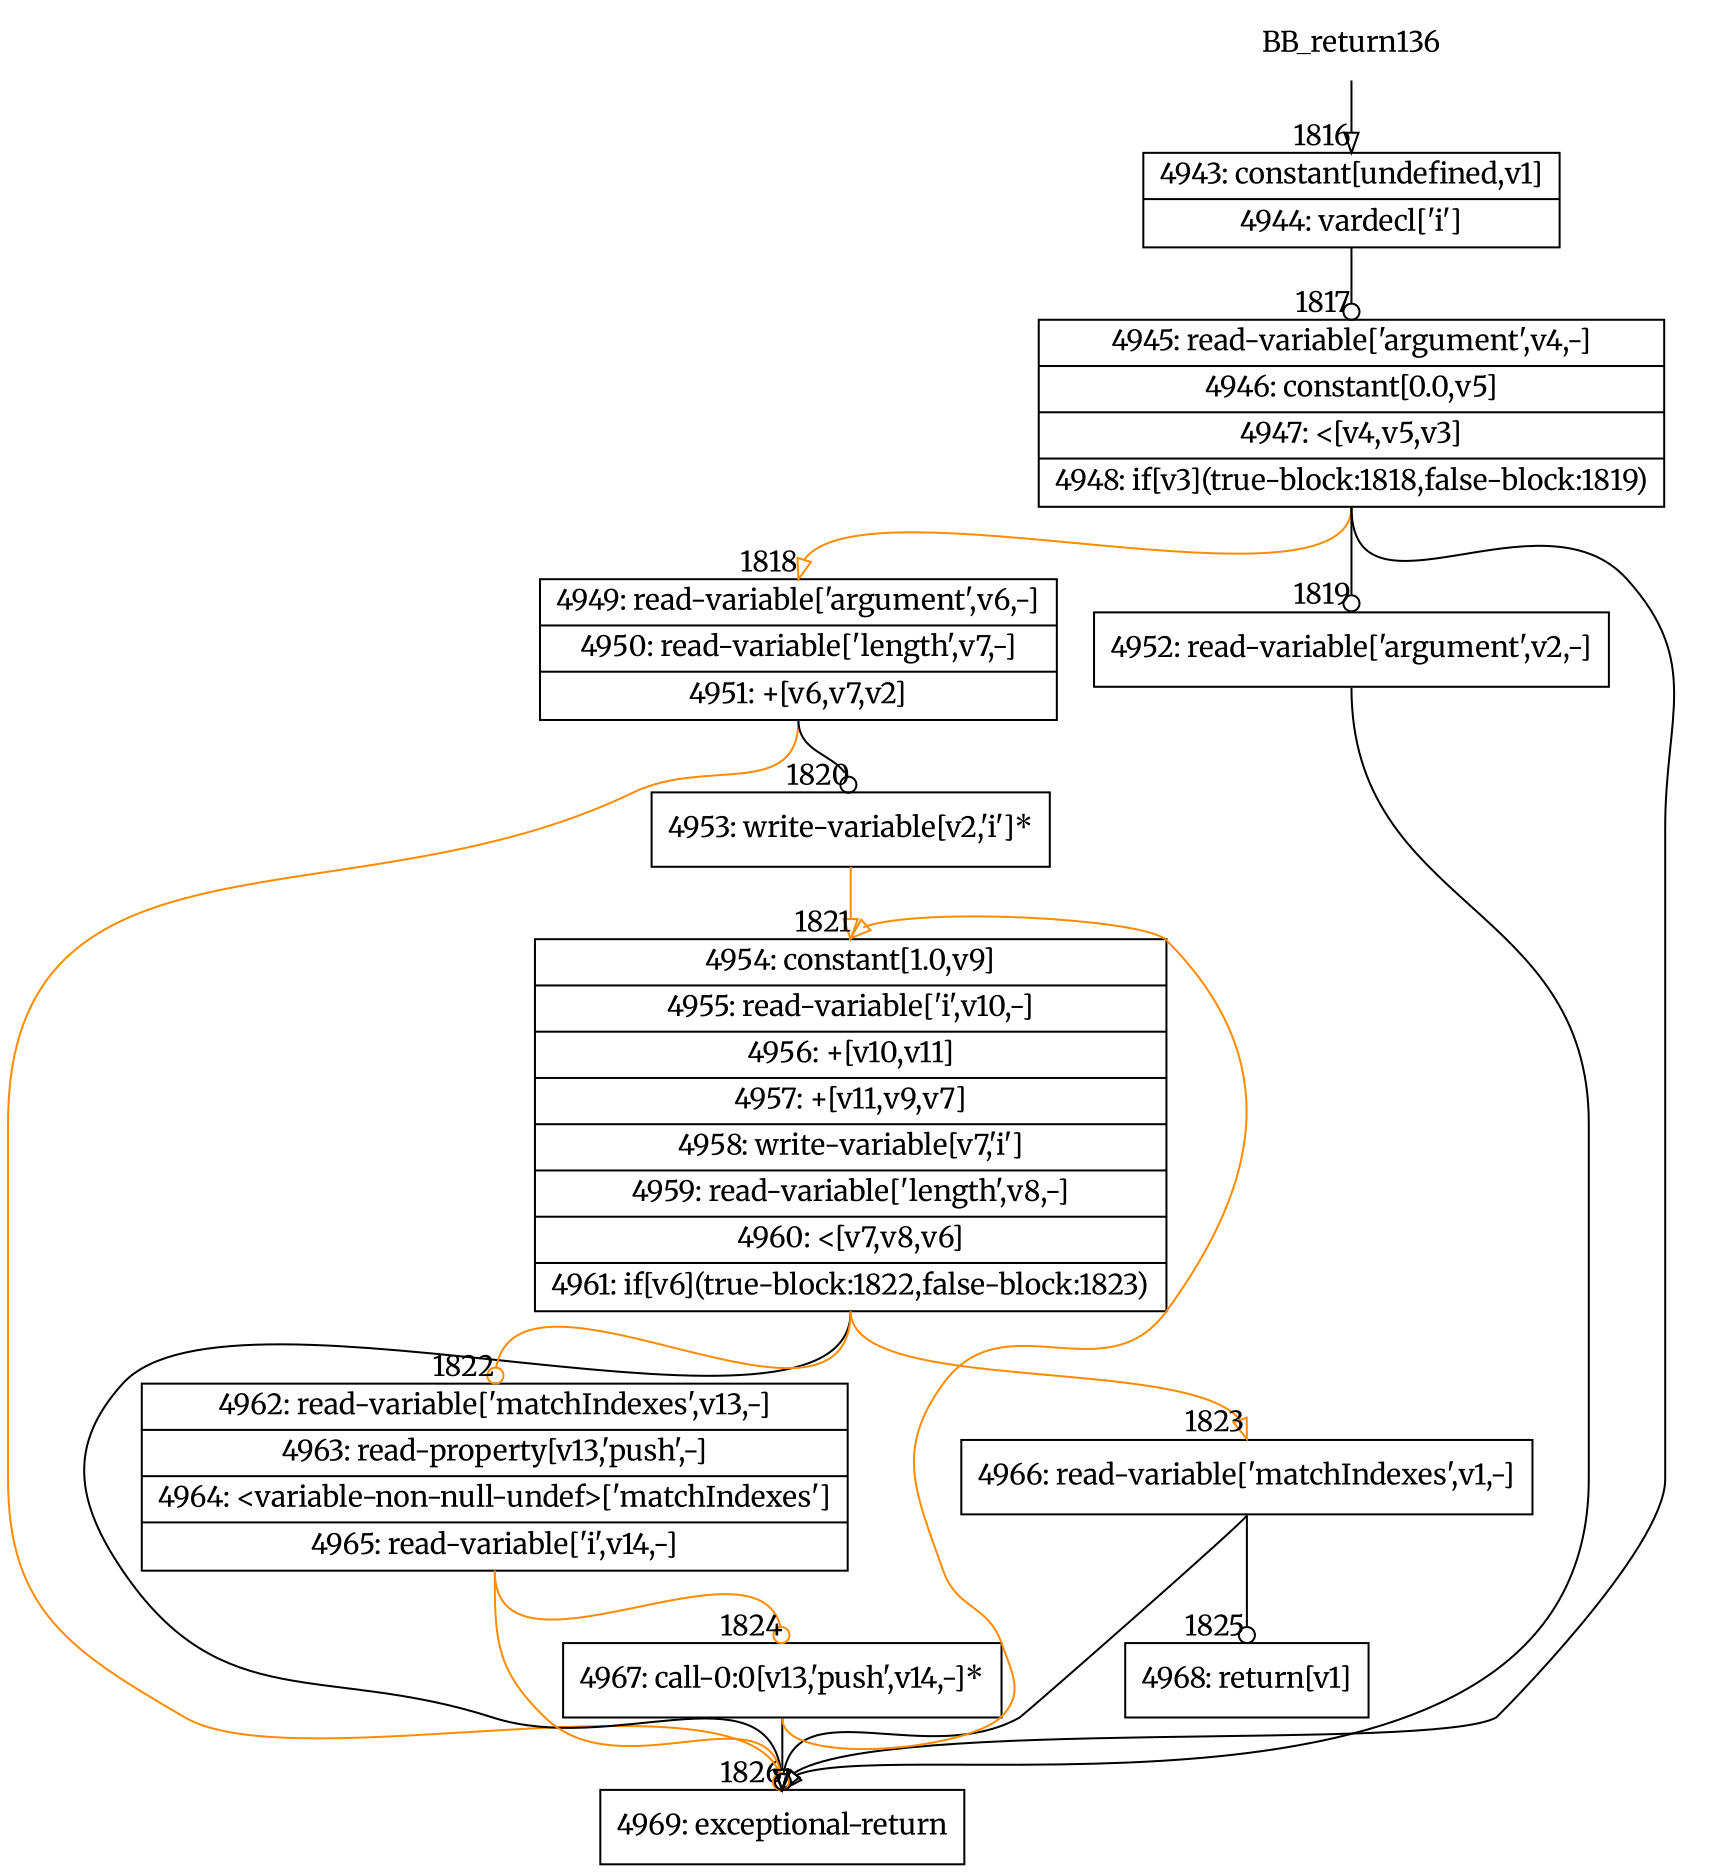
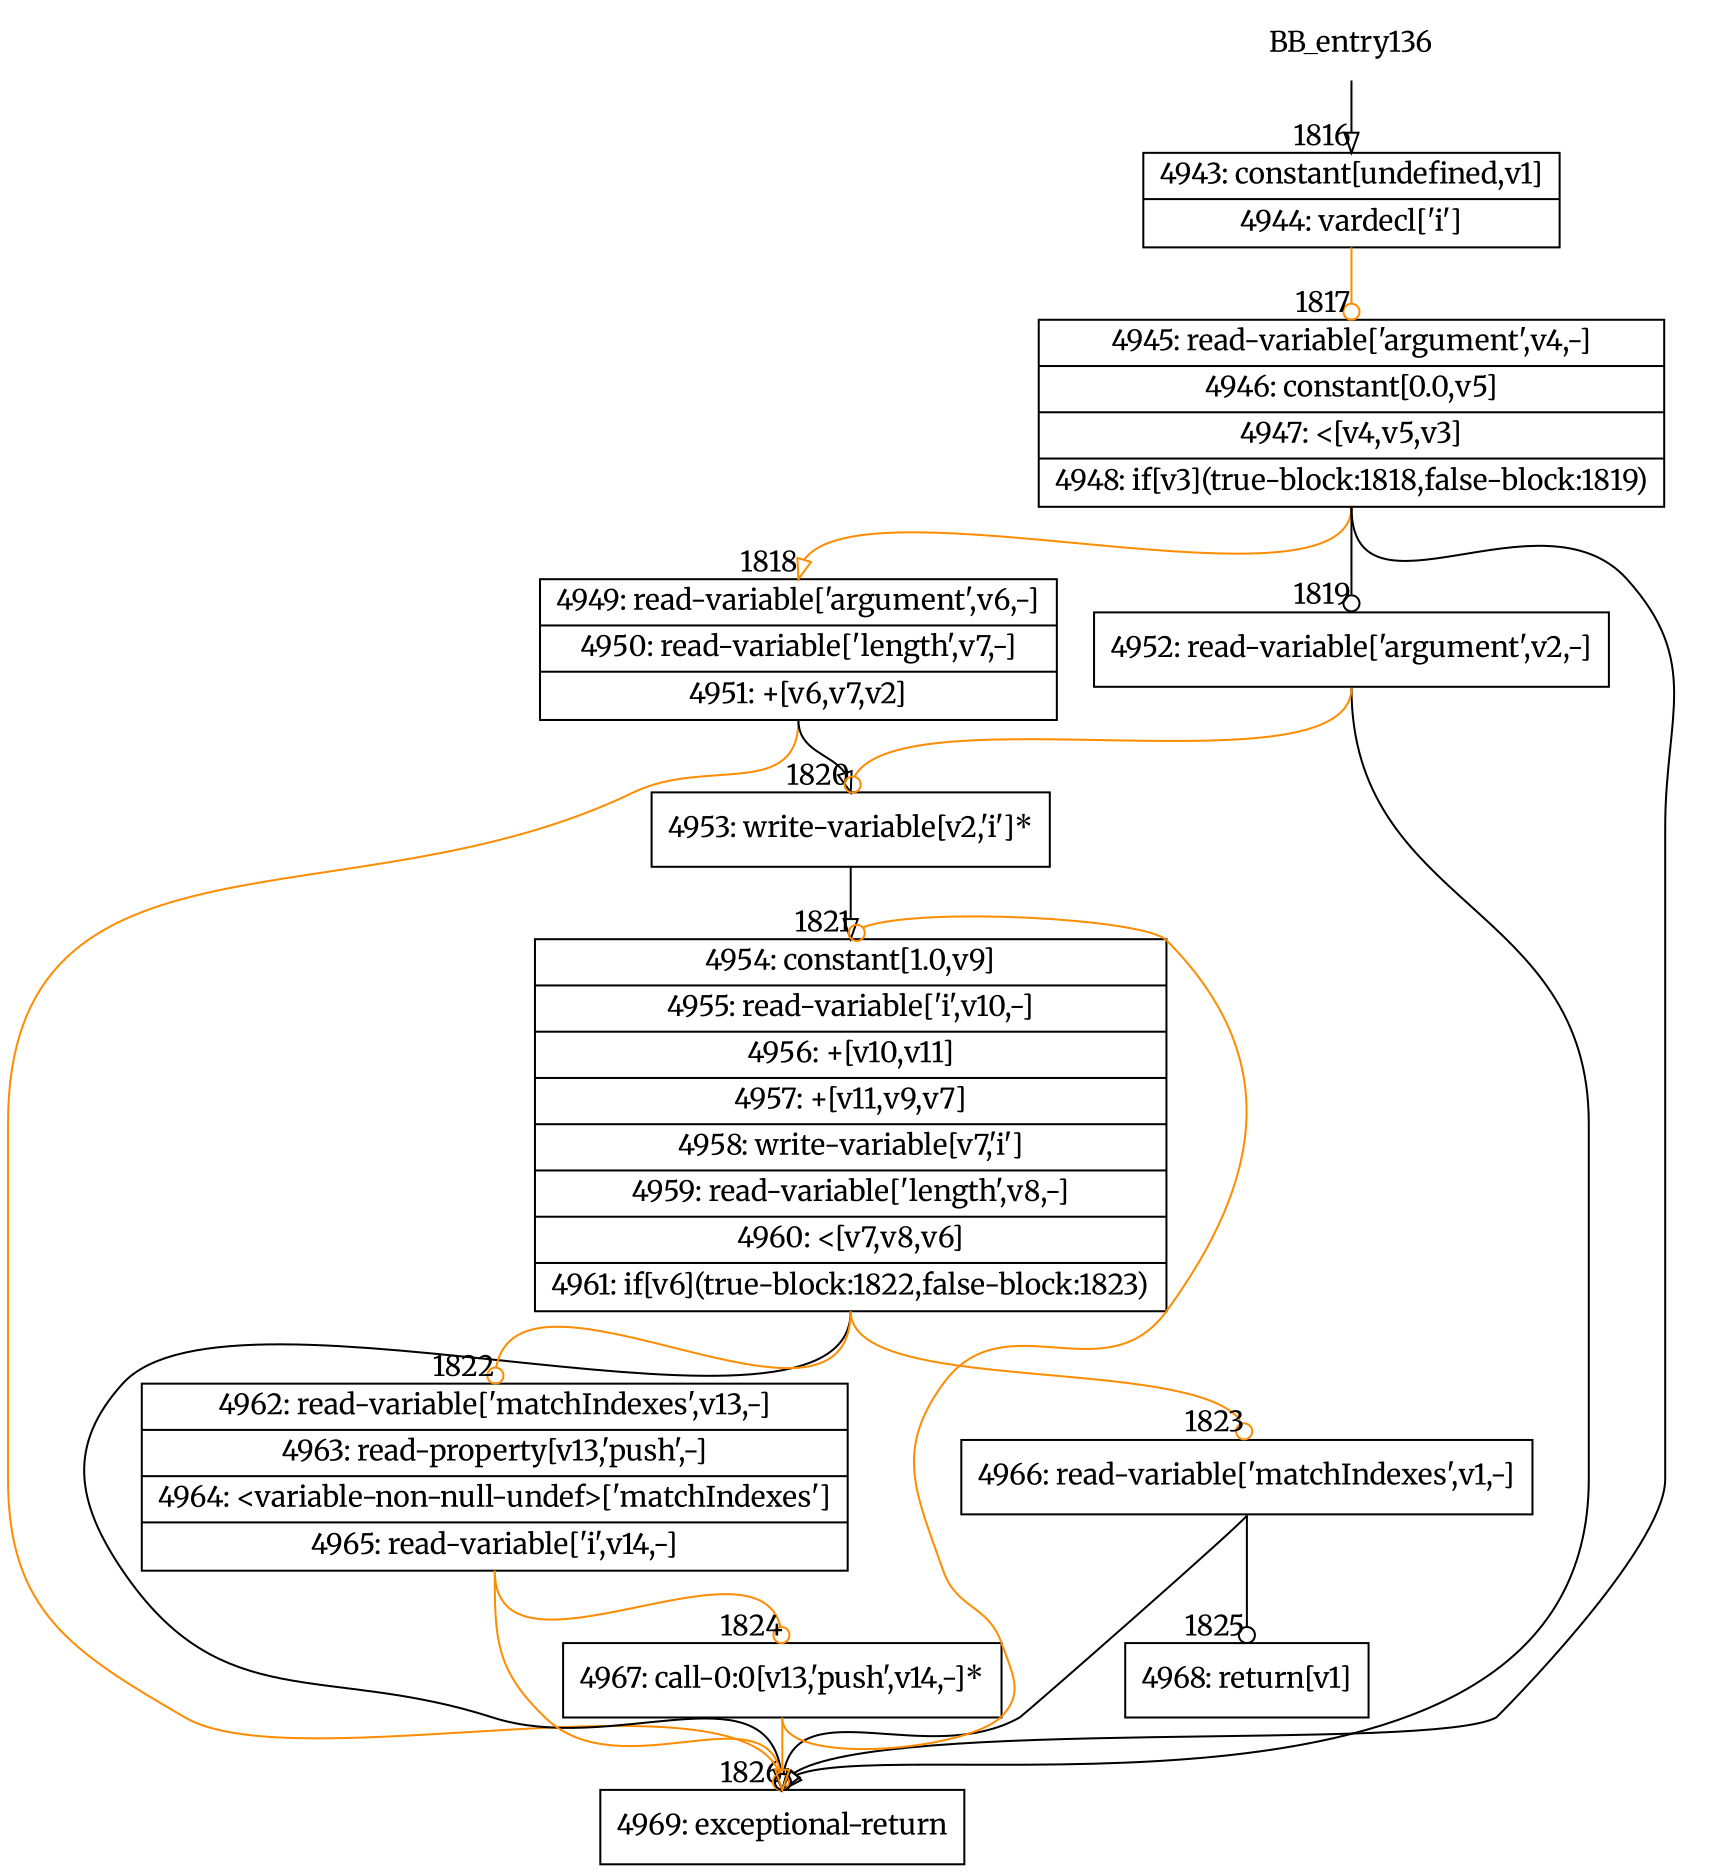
(1351, 44) -> (1351, 44)
(1351, 275) -> (1351, 275)
none -> (1109, 740)
(816, 750) -> (816, 750)
(851, 893) -> (851, 893)
(1110, 1347) -> (1110, 1347)
(1039, 1374) -> (1039, 1374)
(782, 1744) -> (782, 1744)
